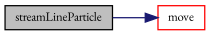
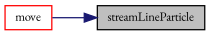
(129, 18) -> (68, 18)
